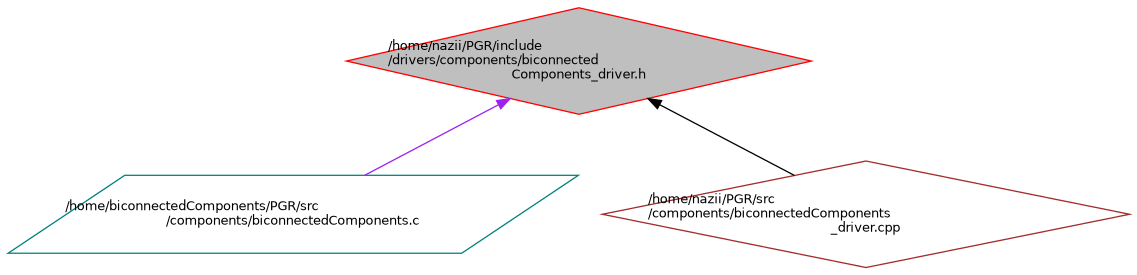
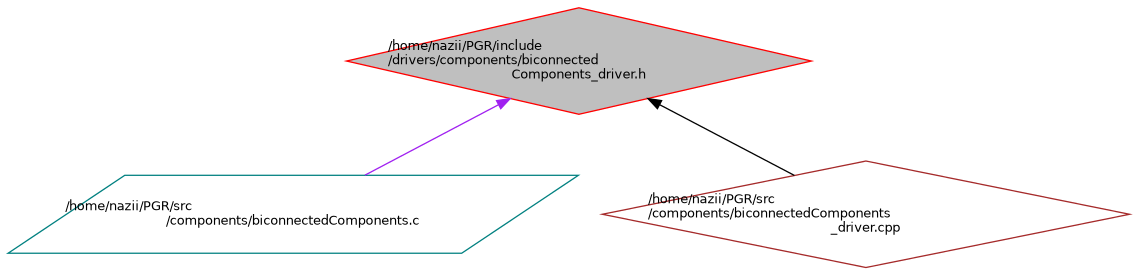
(293, 214) -> (293, 214)
